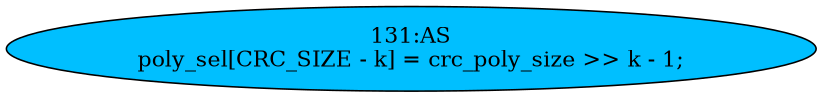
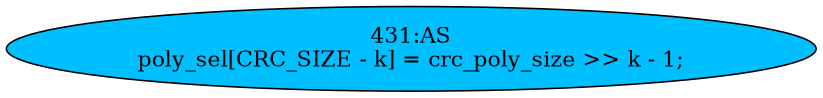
(411, 49) -> (411, 49)
